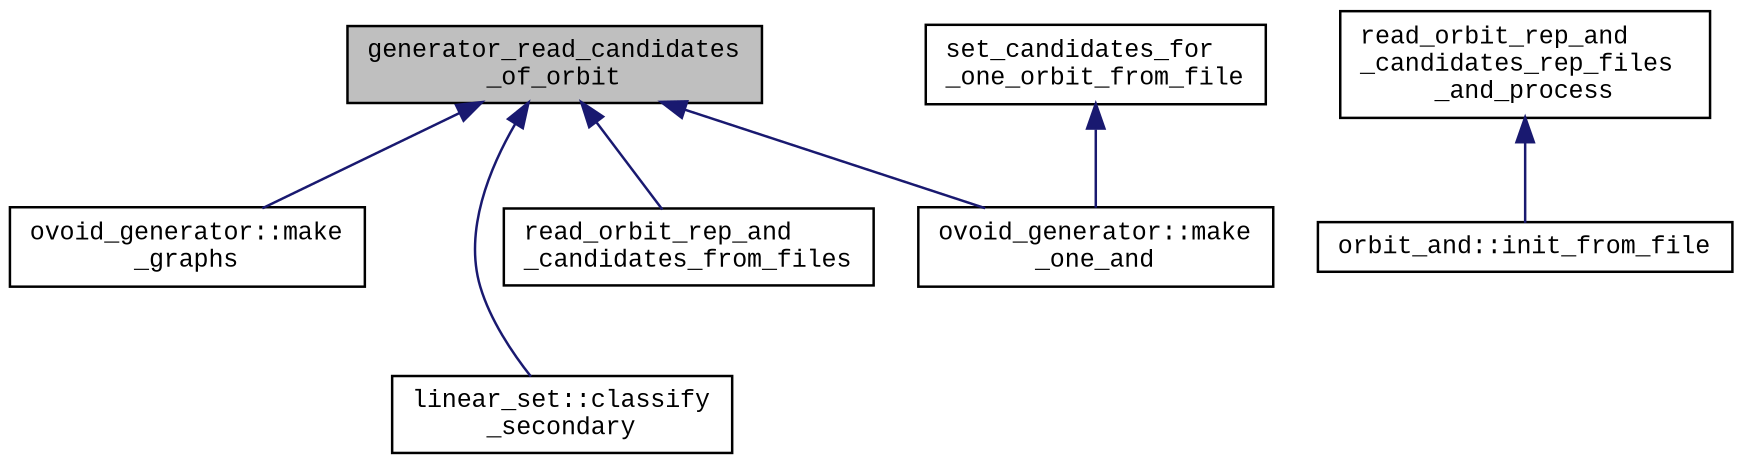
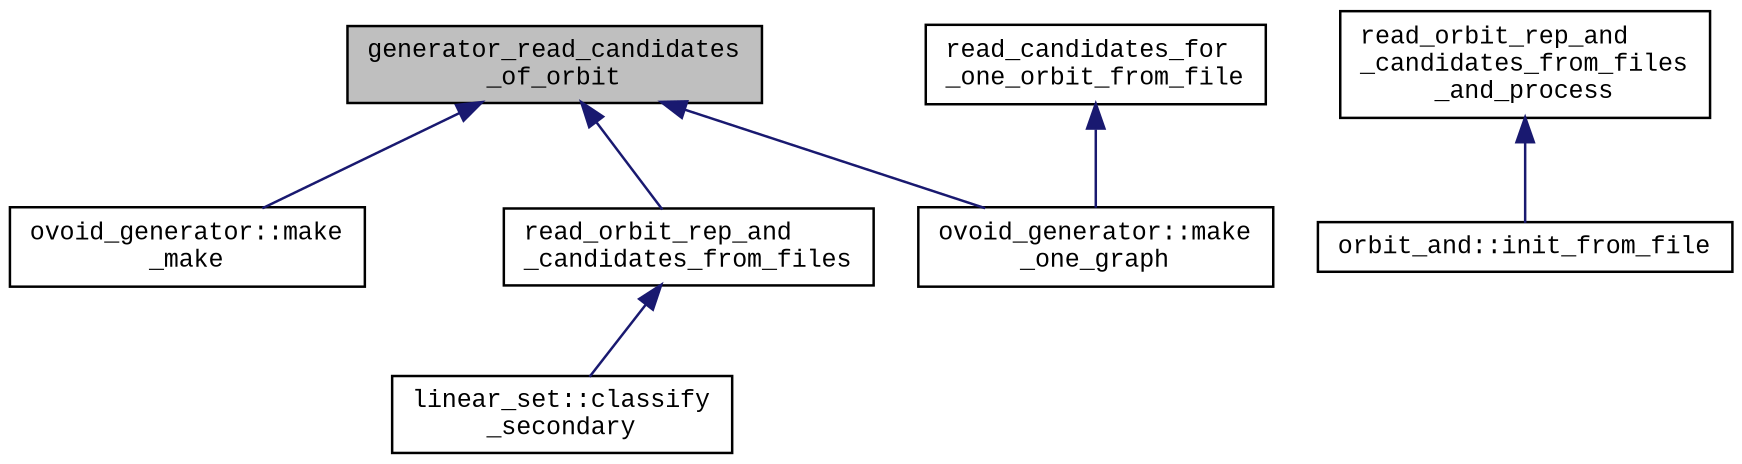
(1096, 65) -> (1096, 65)
(1525, 65) -> (1525, 65)
(187, 247) -> (187, 247)
(1096, 247) -> (1096, 247)
(475, 253) -> (618, 341)
